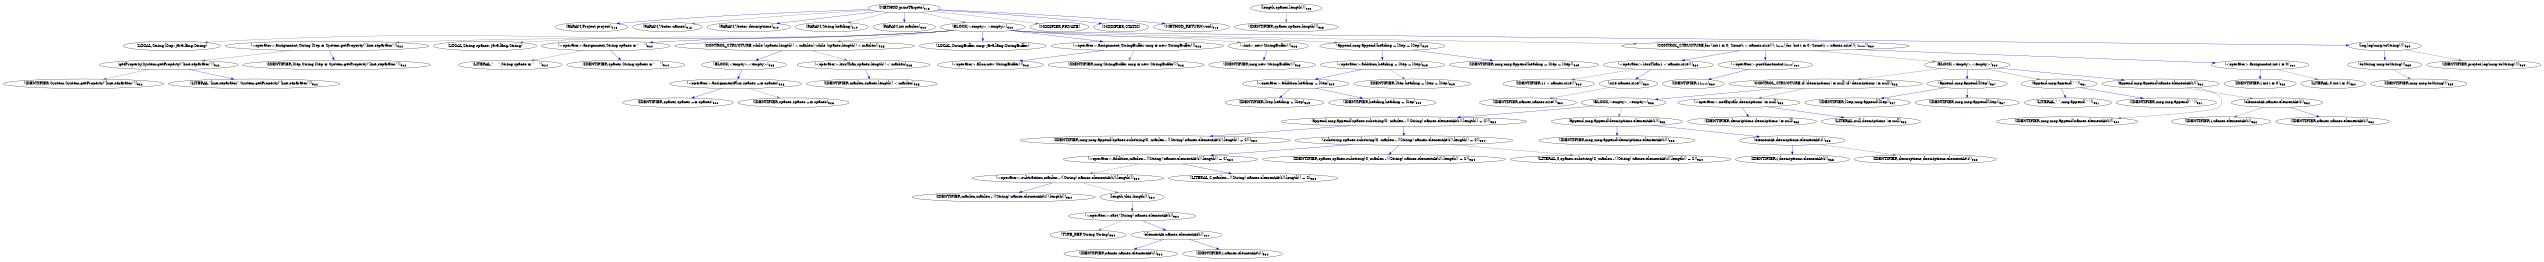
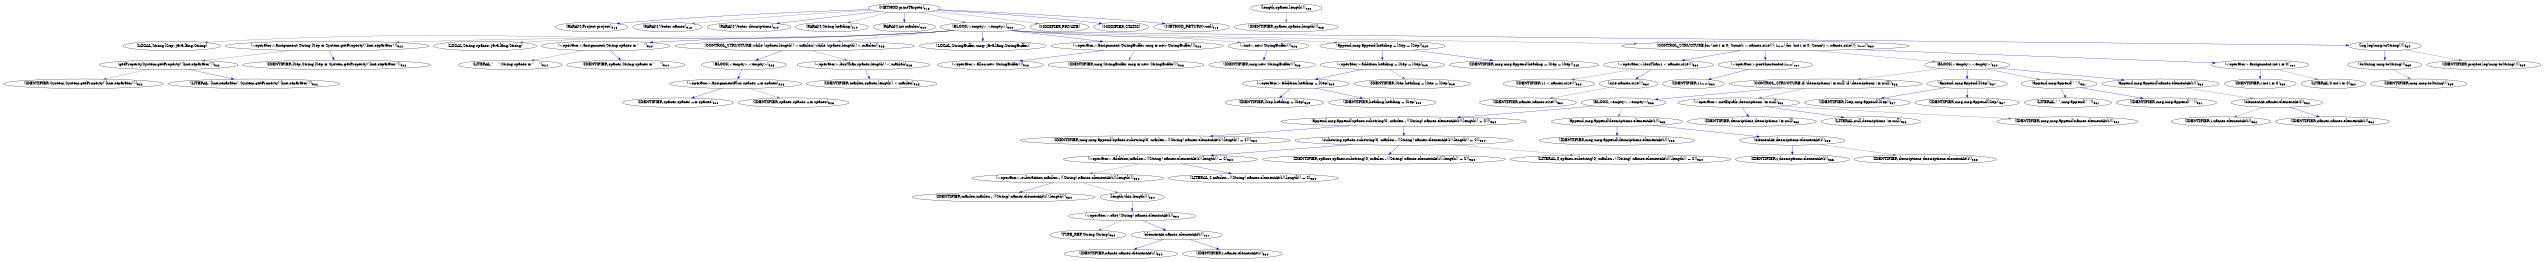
(2189, 113) -> (1895, 113)
